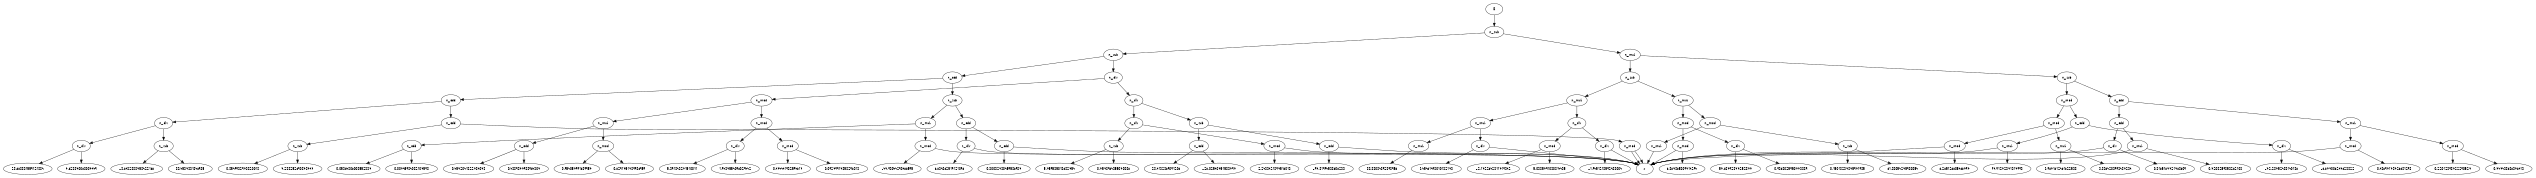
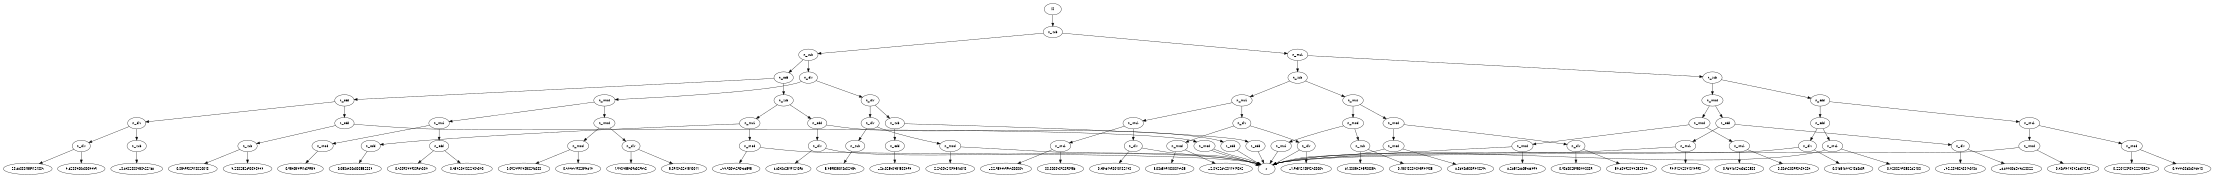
(190, 169) -> none
(243, 169) -> (193, 169)
(412, 169) -> none
(629, 169) -> none
(682, 169) -> (684, 169)
(735, 169) -> (631, 169)
(842, 169) -> (524, 169)
(1004, 169) -> none
none -> (1006, 169)
(1114, 169) -> none
(1166, 169) -> none
(1329, 169) -> none
(1493, 169) -> (1226, 169)
(1550, 169) -> (1170, 169)
(1682, 169) -> (1471, 169)
(2061, 169) -> (1739, 169)
(2170, 169) -> (1849, 169)
(2225, 169) -> (1904, 169)
